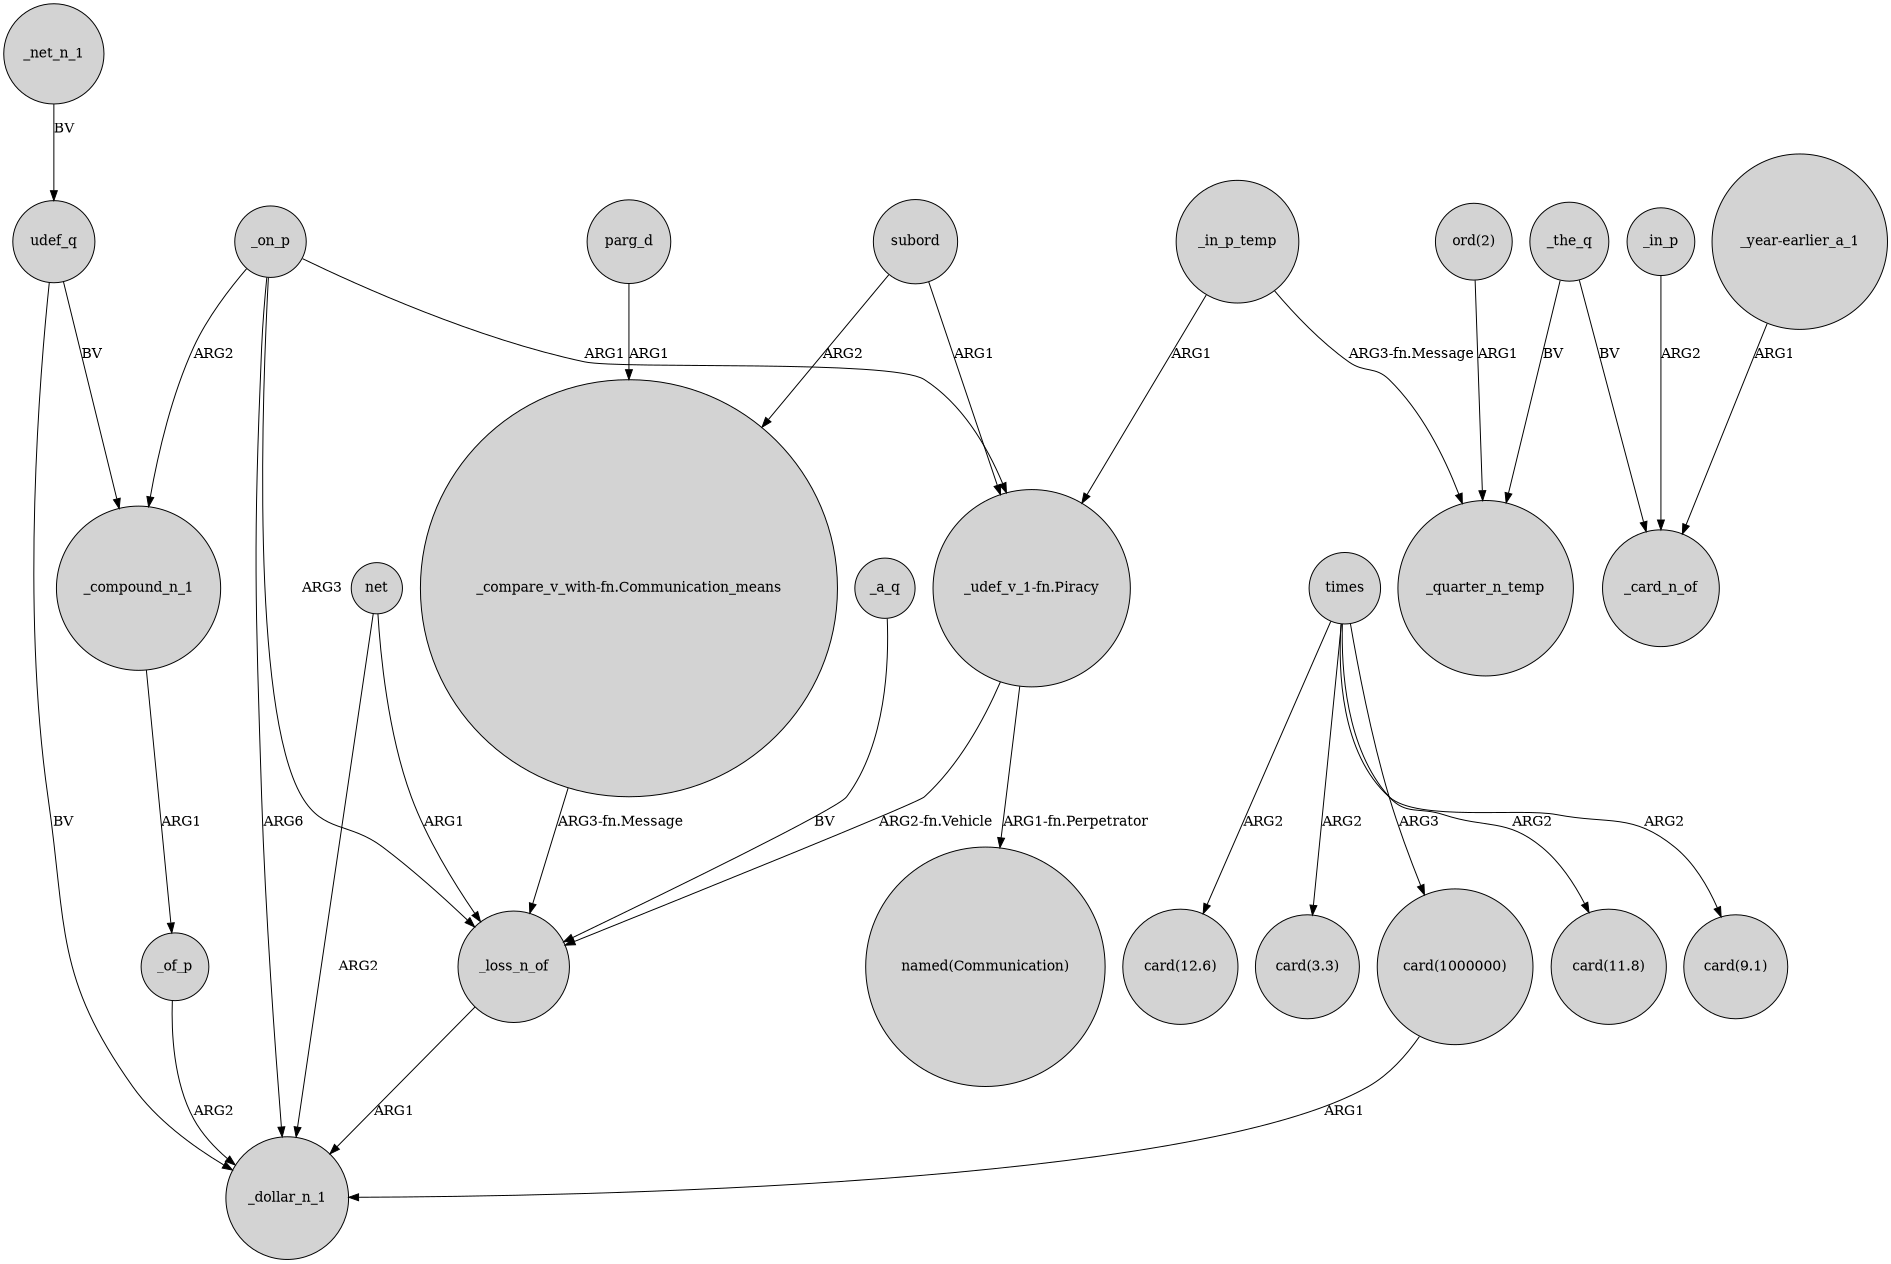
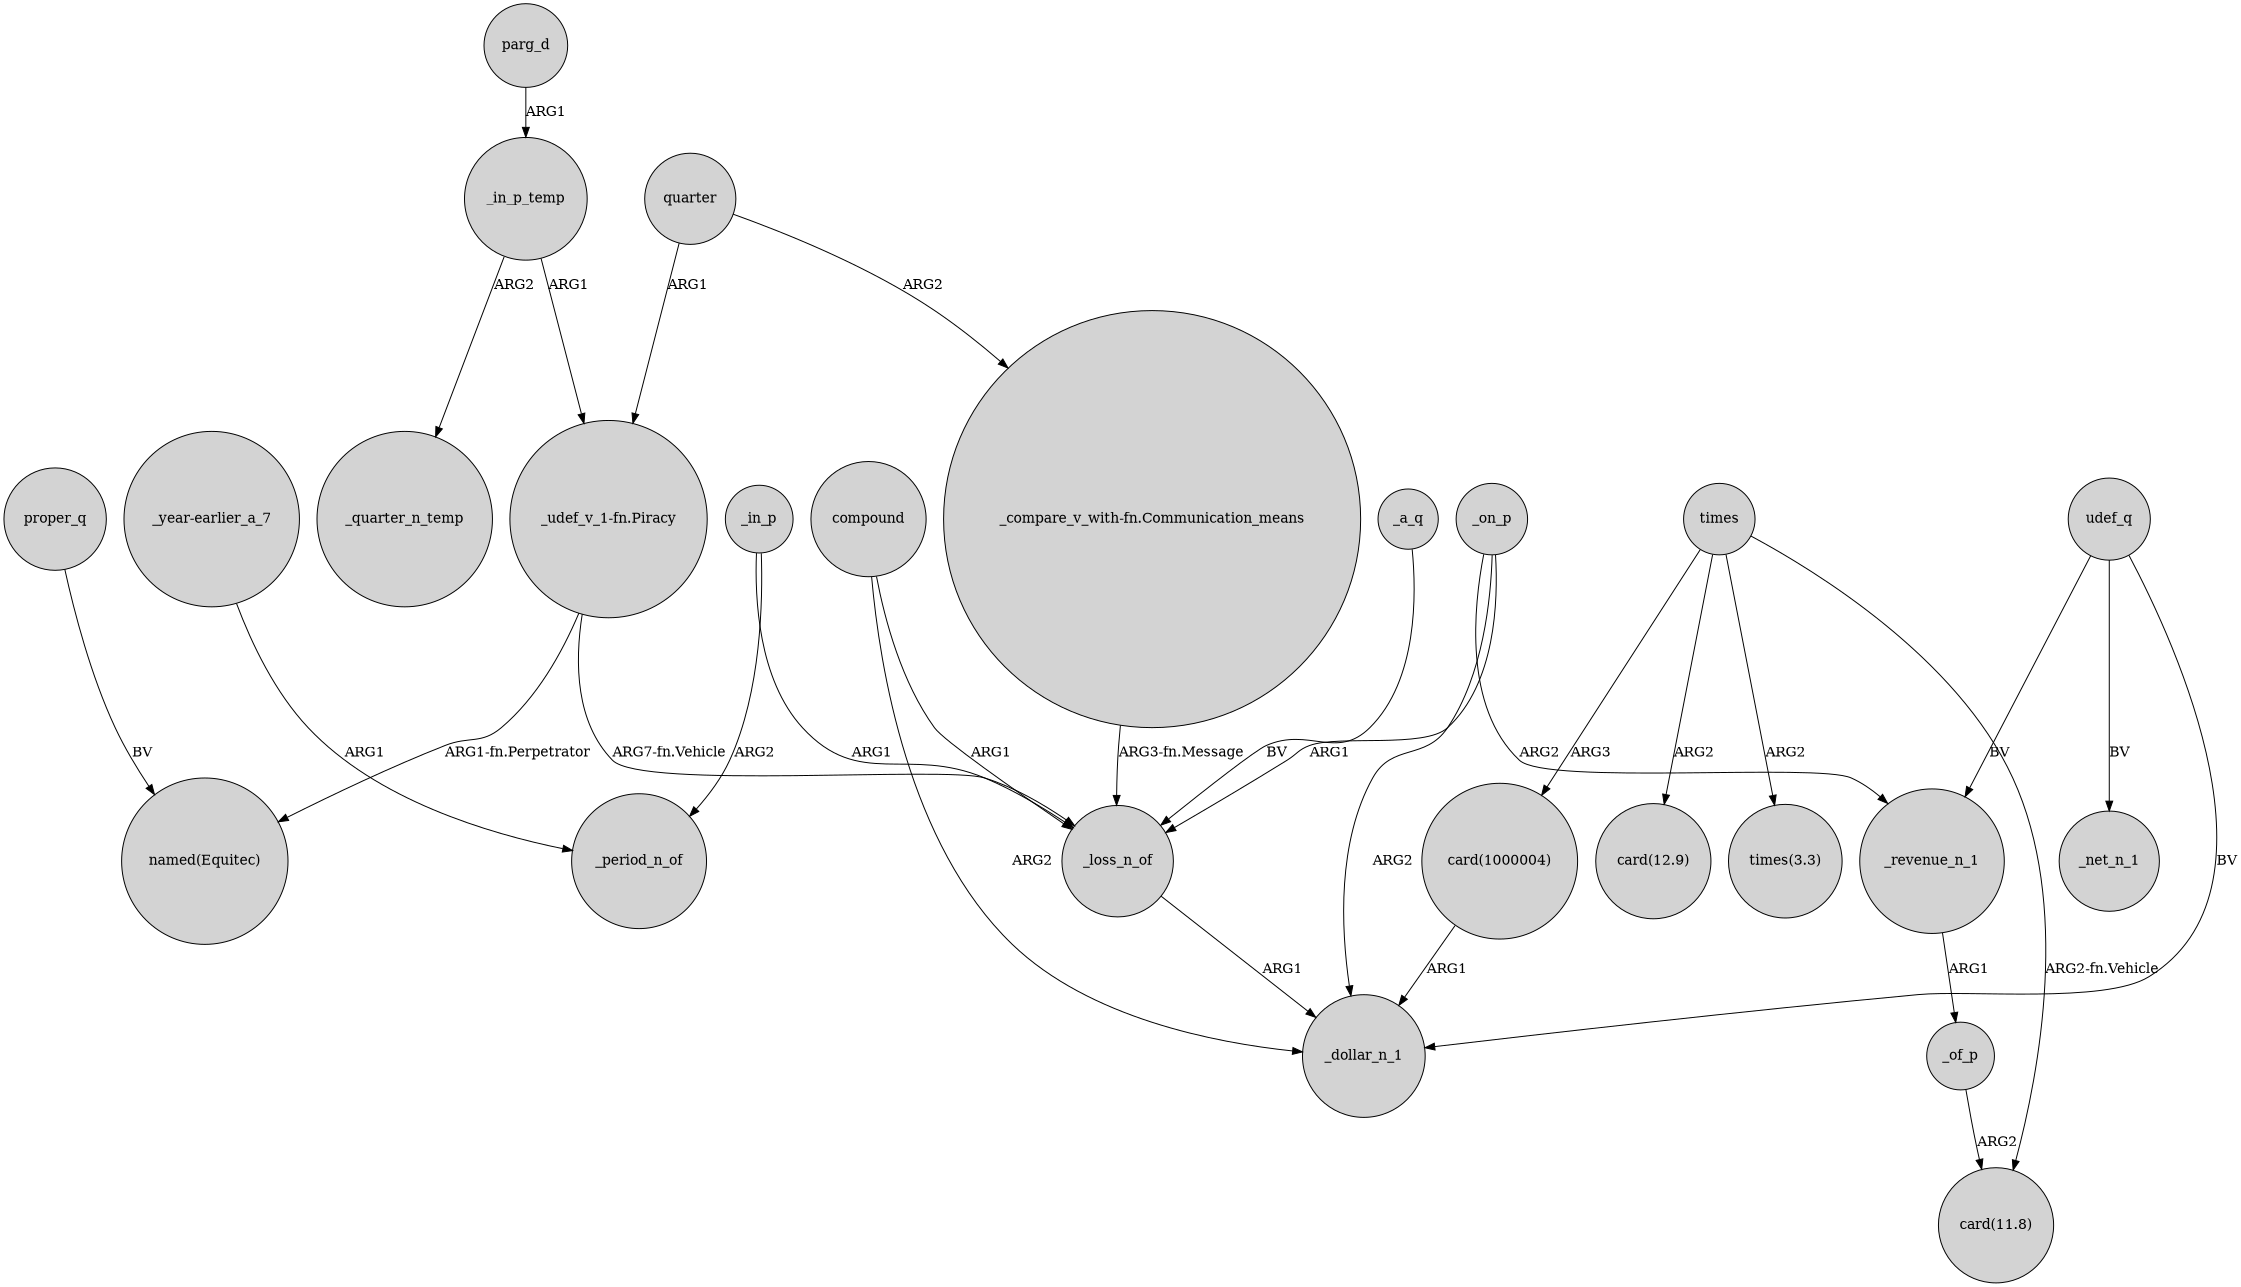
(54, 147) -> (2109, 681)
(915, 242) -> (690, 199)
(1474, 242) -> none
(1569, 242) -> none
(1800, 242) -> (212, 519)
(629, 326) -> (526, 107)
(1411, 354) -> (515, 285)
(671, 365) -> none
none -> (55, 519)
(139, 588) -> (1932, 861)
(322, 588) -> (1330, 753)
(377, 588) -> (869, 519)
(1661, 588) -> (639, 861)
none -> (843, 757)
(284, 822) -> (1393, 861)
(936, 822) -> (669, 753)
(1532, 822) -> (2102, 969)
(985, 967) -> (205, 861)
(1180, 967) -> (1653, 861)
(1307, 967) -> (1785, 861)
(1455, 967) -> (1500, 861)
(1736, 967) -> none
(181, 1087) -> (1972, 1125)
